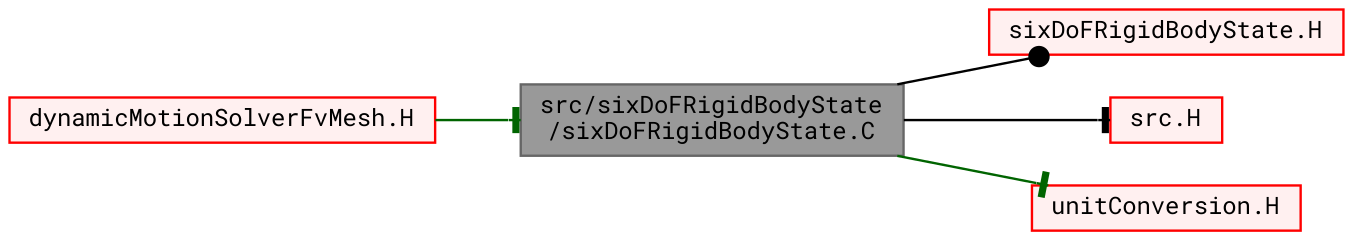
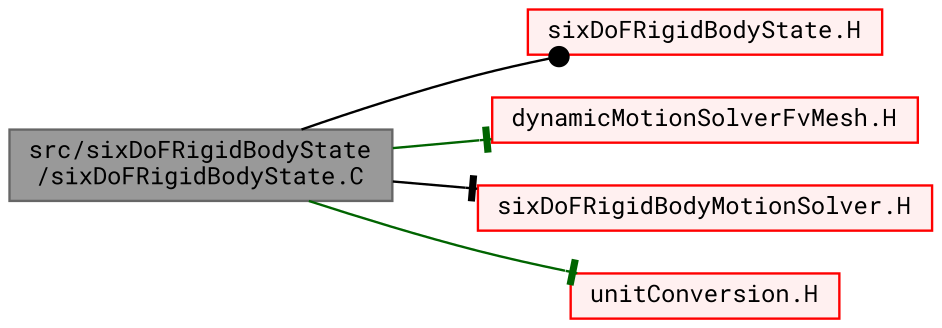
(472, 120) -> (436, 144)
(1166, 120) -> (705, 208)
